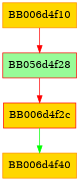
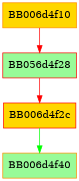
(40, 166) -> (40, 166)
